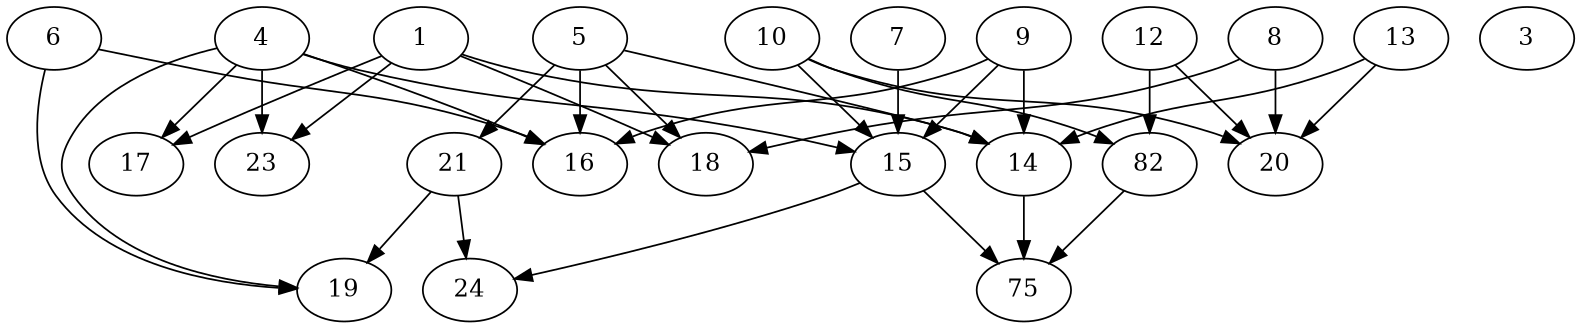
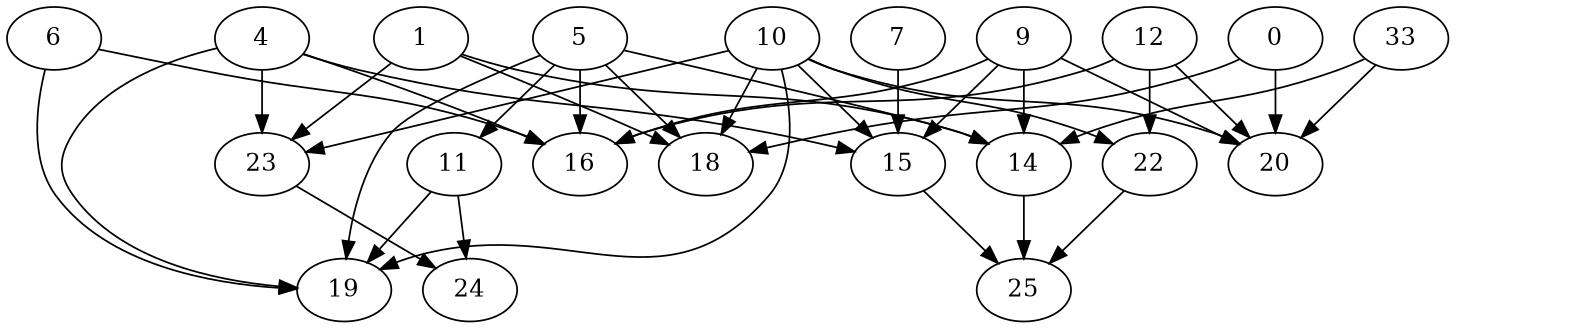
(1275, 38) -> (1275, 38)
(1401, 38) -> (1401, 38)
(1527, 38) -> none
none -> (1113, 84)
none -> (743, 94)
none -> (886, 101)
none -> (496, 107)
none -> (381, 147)
(136, 164) -> none
(454, 164) -> (454, 164)
(1150, 164) -> (1150, 164)
(697, 234) -> (364, 226)
none -> (656, 256)
(1024, 290) -> (1024, 290)
